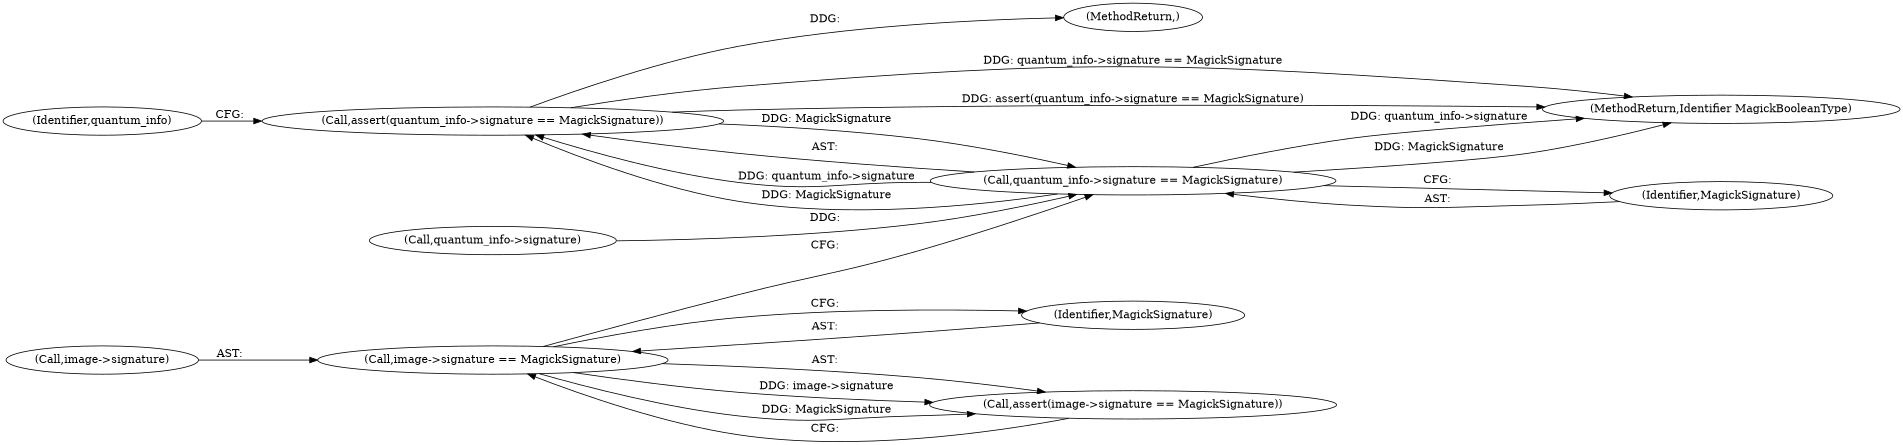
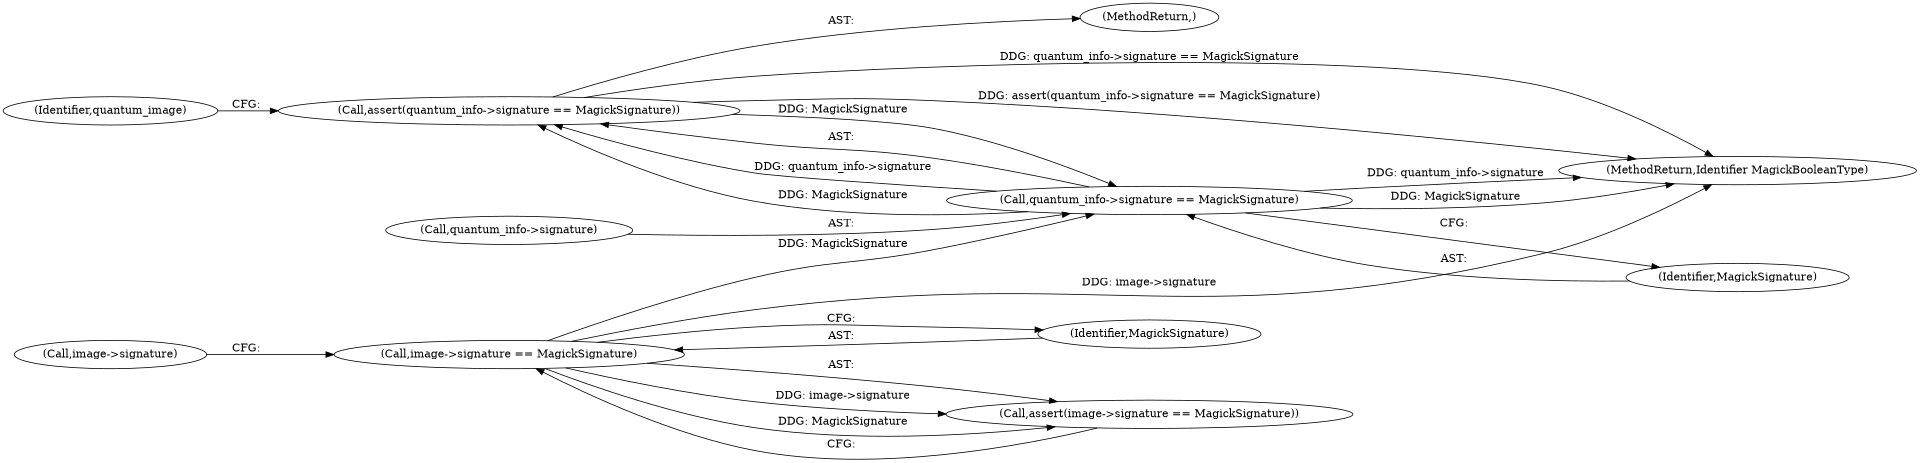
(827, 19) -> (843, 21)
(102, 121) -> (110, 111)
(827, 218) -> (843, 224)
(827, 246) -> (843, 244)
none -> (1145, 296)
(232, 354) -> (248, 349)
